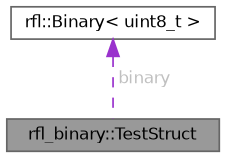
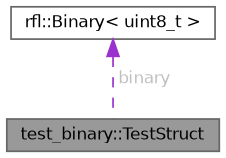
(113, 135) -> (113, 135)
